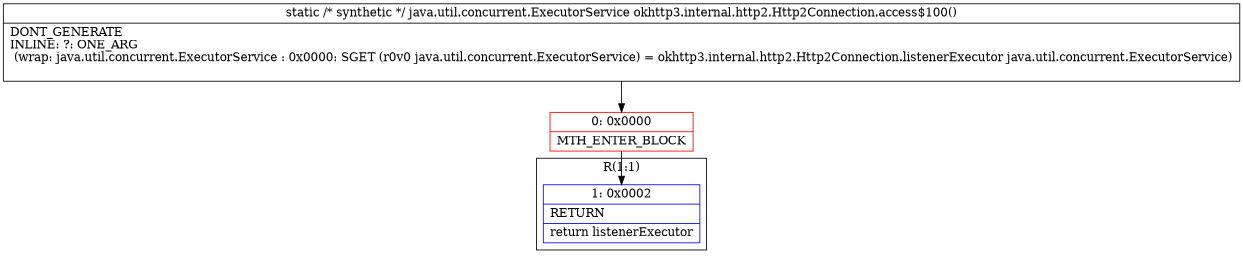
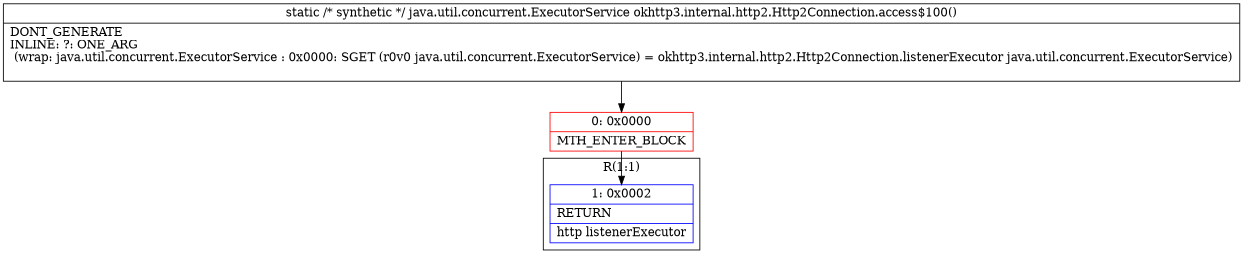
(622, 233) -> (622, 233)
